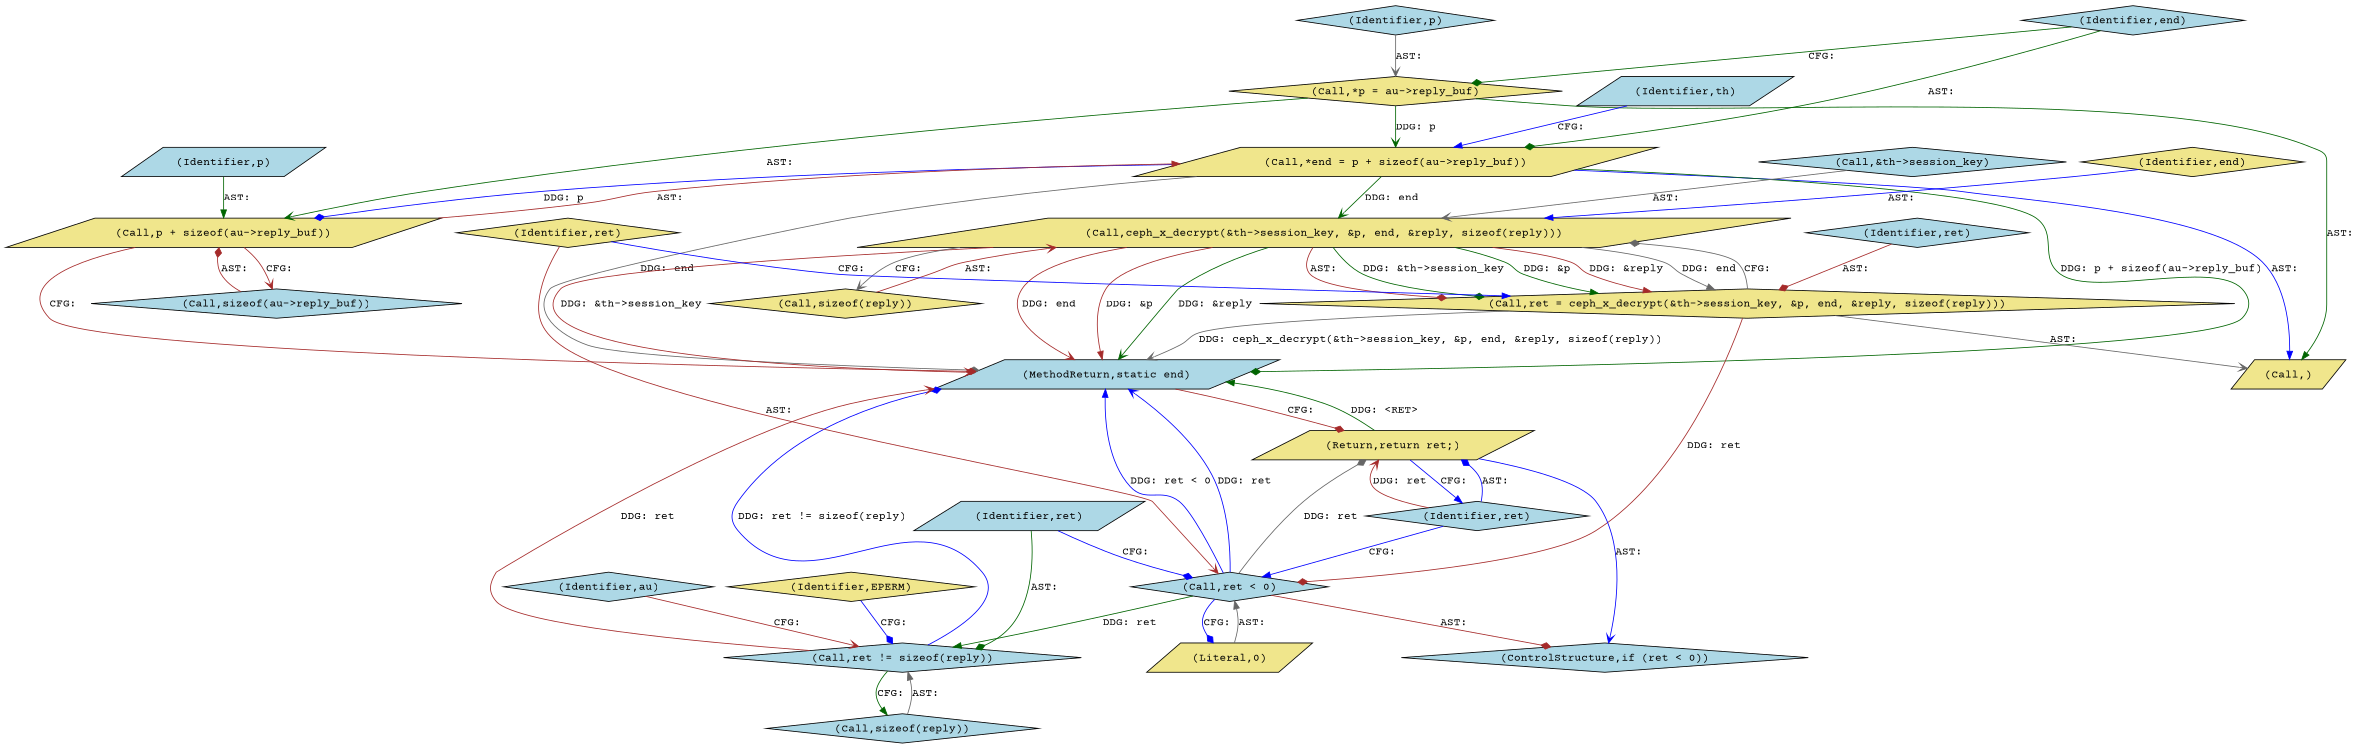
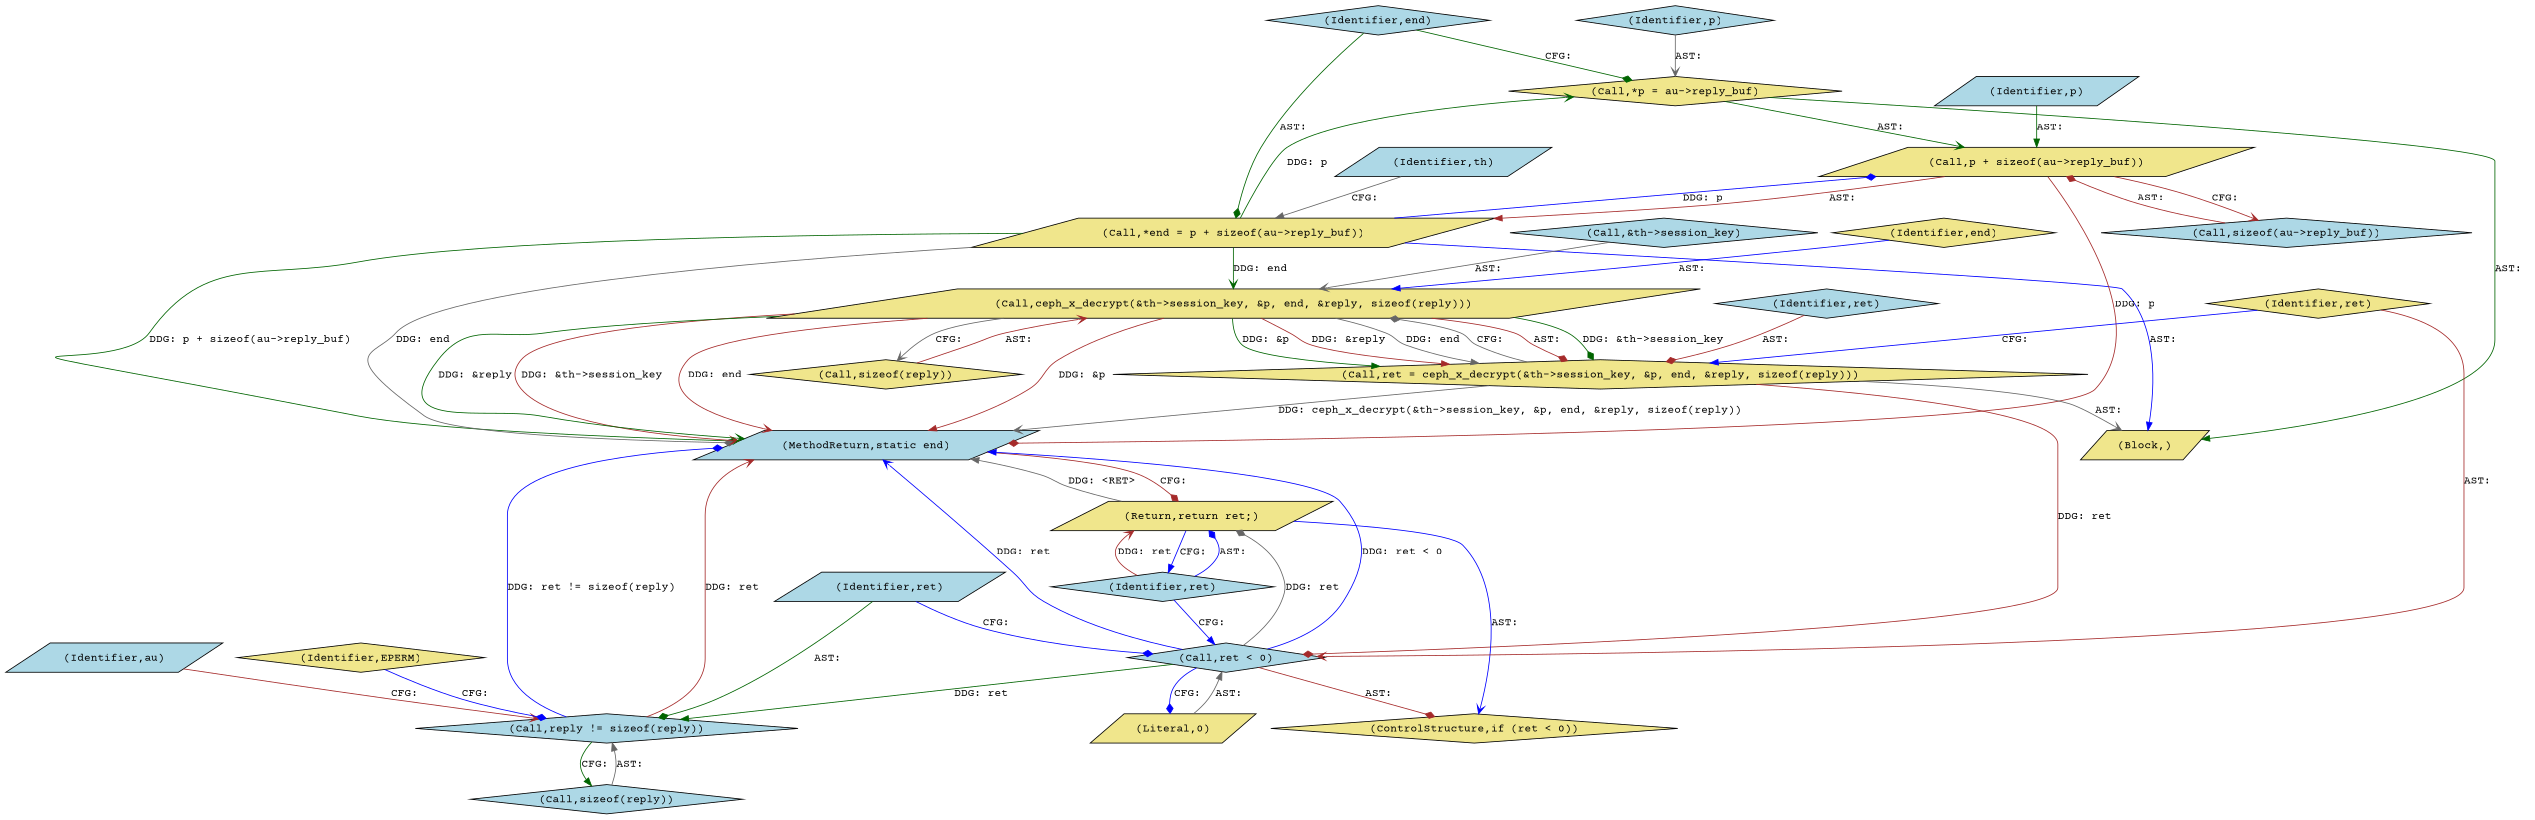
(1396, 122) -> (1382, 118)
(1545, 126) -> (1342, 196)
(67, 304) -> (2135, 304)
(2288, 374) -> (2145, 445)
(1307, 398) -> (1051, 479)
(609, 587) -> (114, 658)
(902, 658) -> (607, 728)
(1605, 658) -> (1474, 728)
